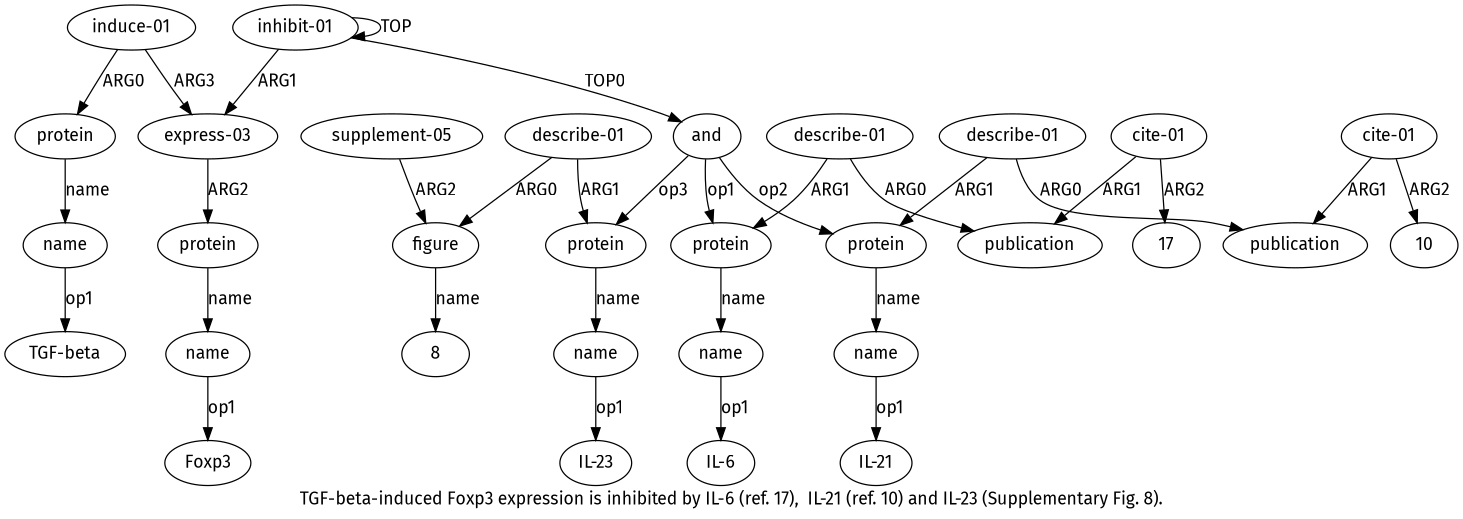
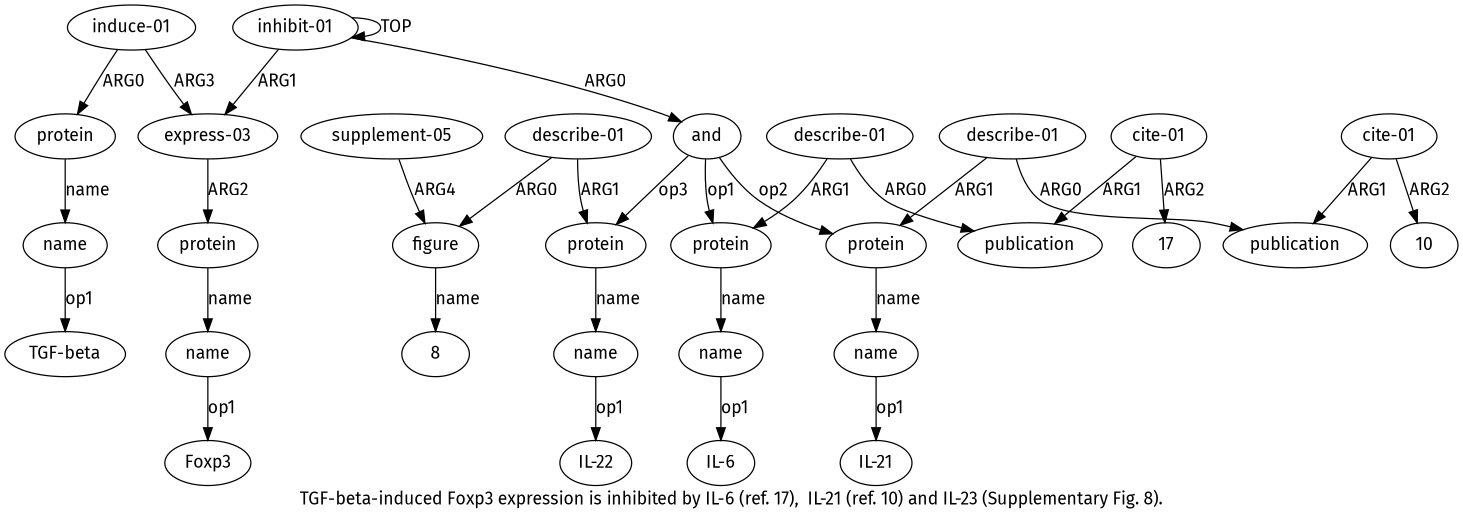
(605, 82) -> (606, 82)
(436, 191) -> (436, 191)
(596, 463) -> (596, 463)
